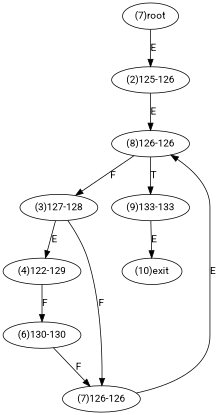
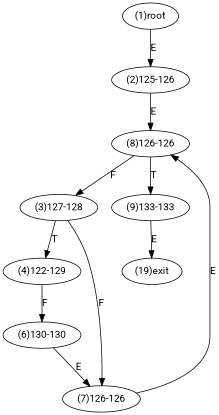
(151, 16) -> (151, 16)
(55, 239) -> (55, 239)
(152, 271) -> (152, 271)
(79, 367) -> (79, 367)
